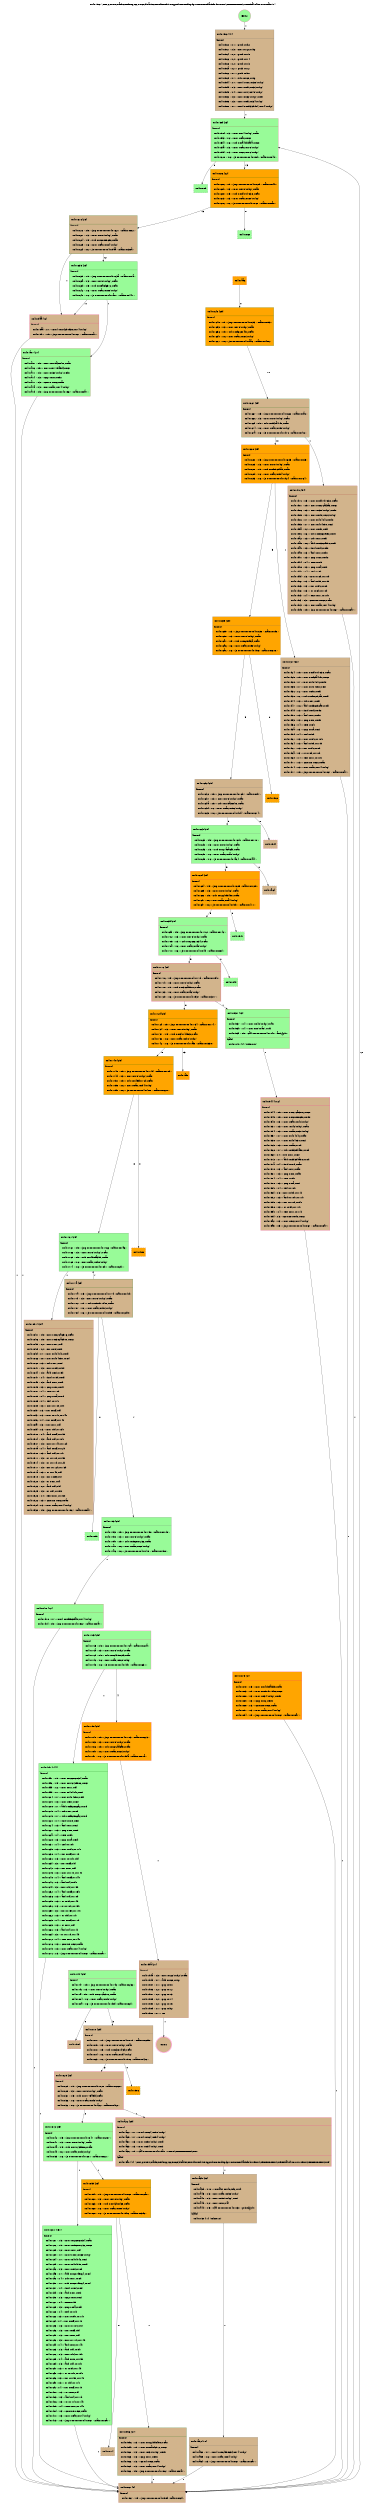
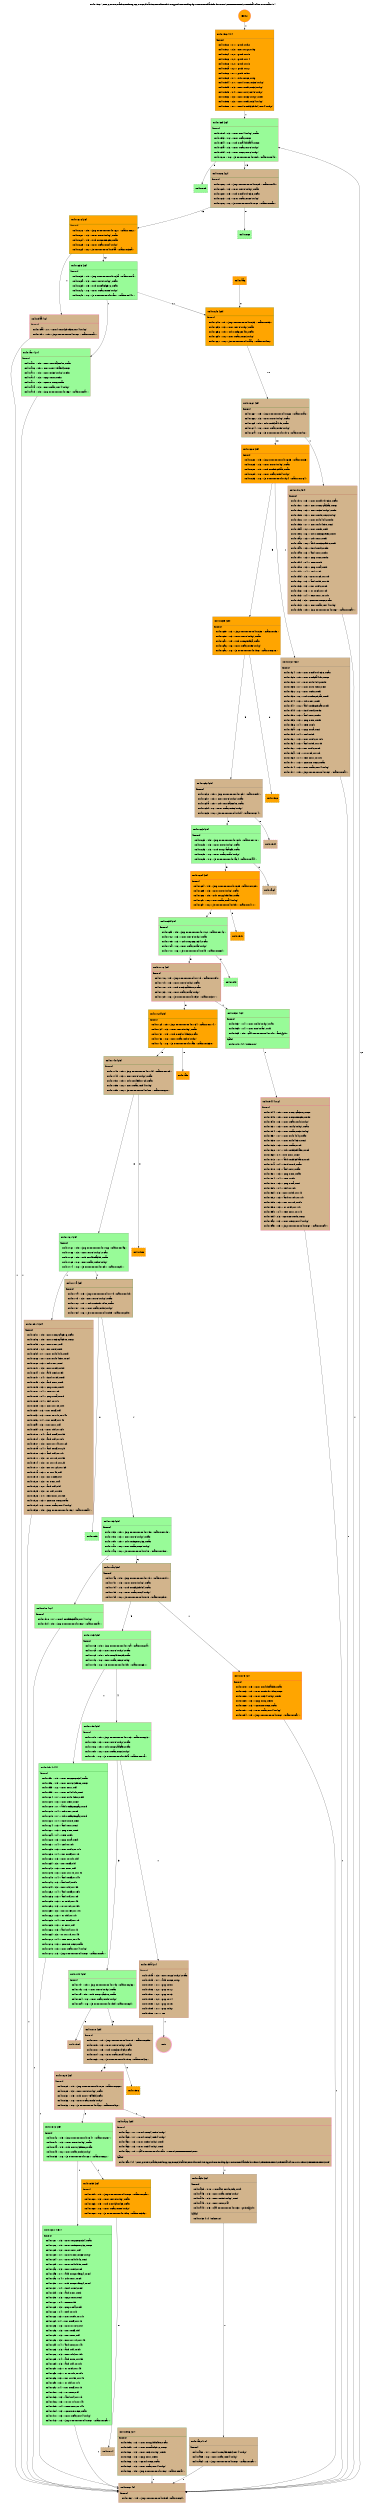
(245, 16) -> (245, 16)
(245, 70) -> (245, 70)
(245, 189) -> (245, 189)
(103, 235) -> (103, 235)
(81, 307) -> (171, 303)
(237, 936) -> (237, 936)
(184, 1052) -> (184, 1052)
(139, 1076) -> (139, 1076)
(93, 1276) -> (96, 1274)
none -> (137, 1582)
(117, 1742) -> (117, 1742)
none -> (116, 1865)
none -> (27, 2039)
(164, 2045) -> (164, 2045)
(134, 2322) -> none
